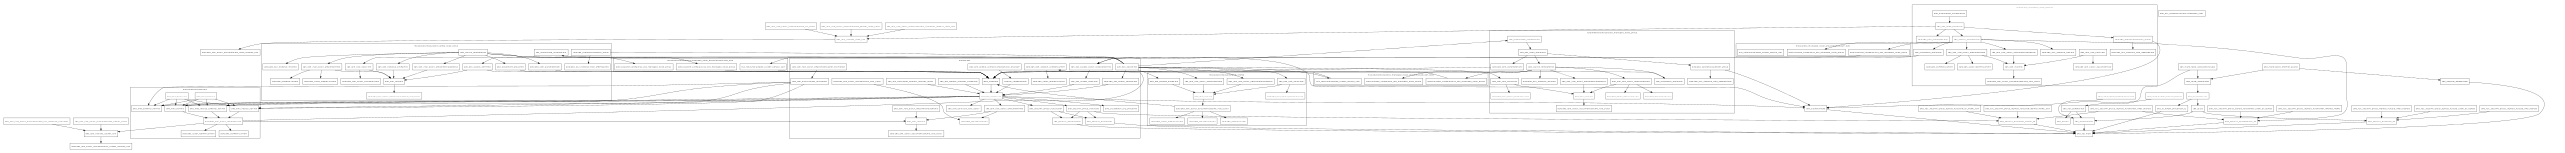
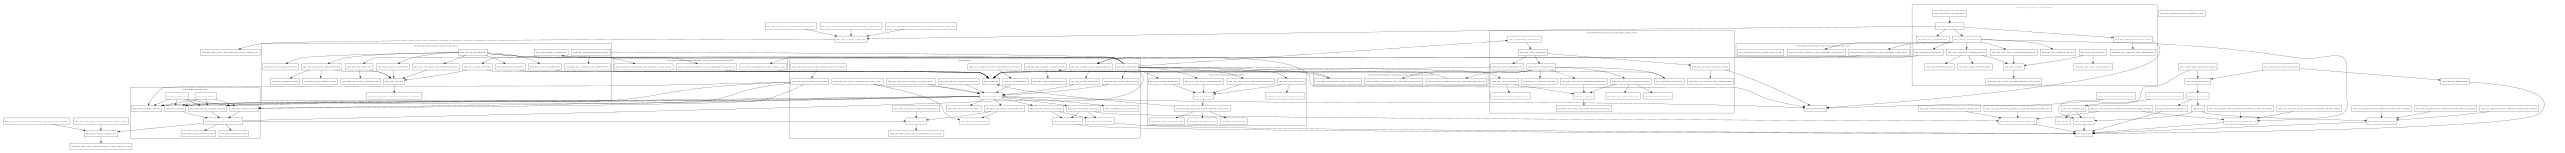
(991, 88) -> (926, 86)
(1956, 122) -> none
